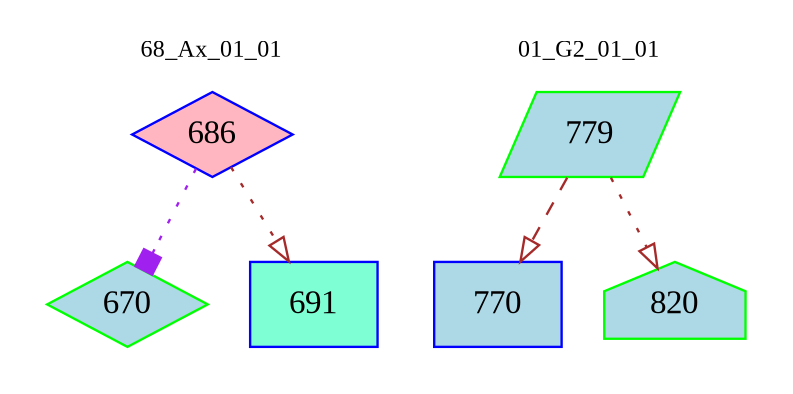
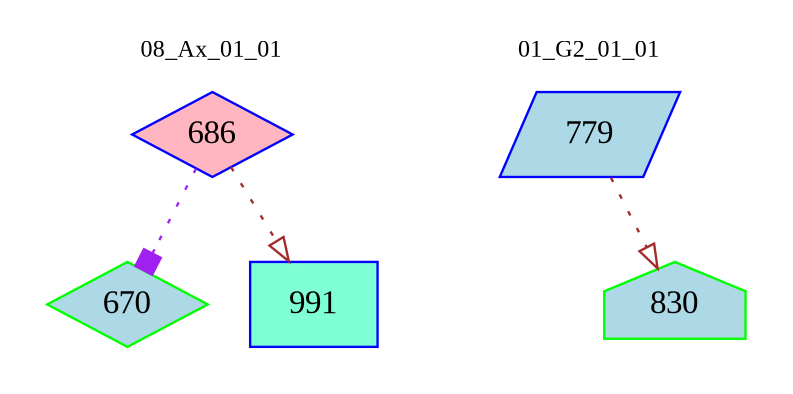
(212, 51) -> (212, 51)
(590, 135) -> (590, 135)
(314, 304) -> (314, 304)
(498, 304) -> none
(675, 304) -> (675, 304)
